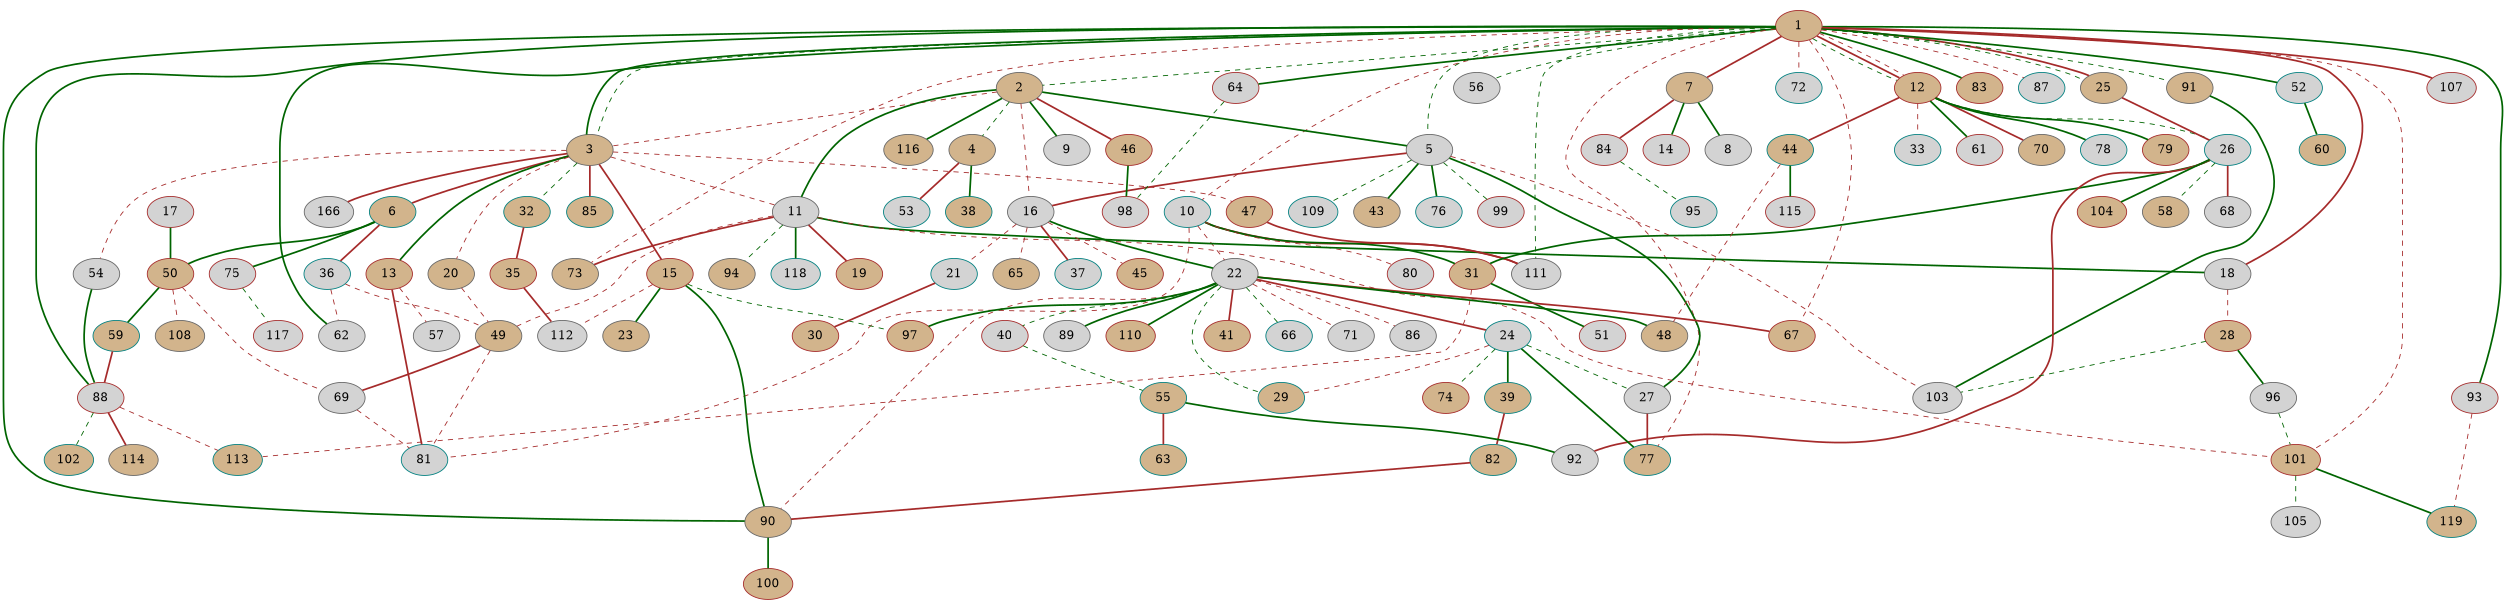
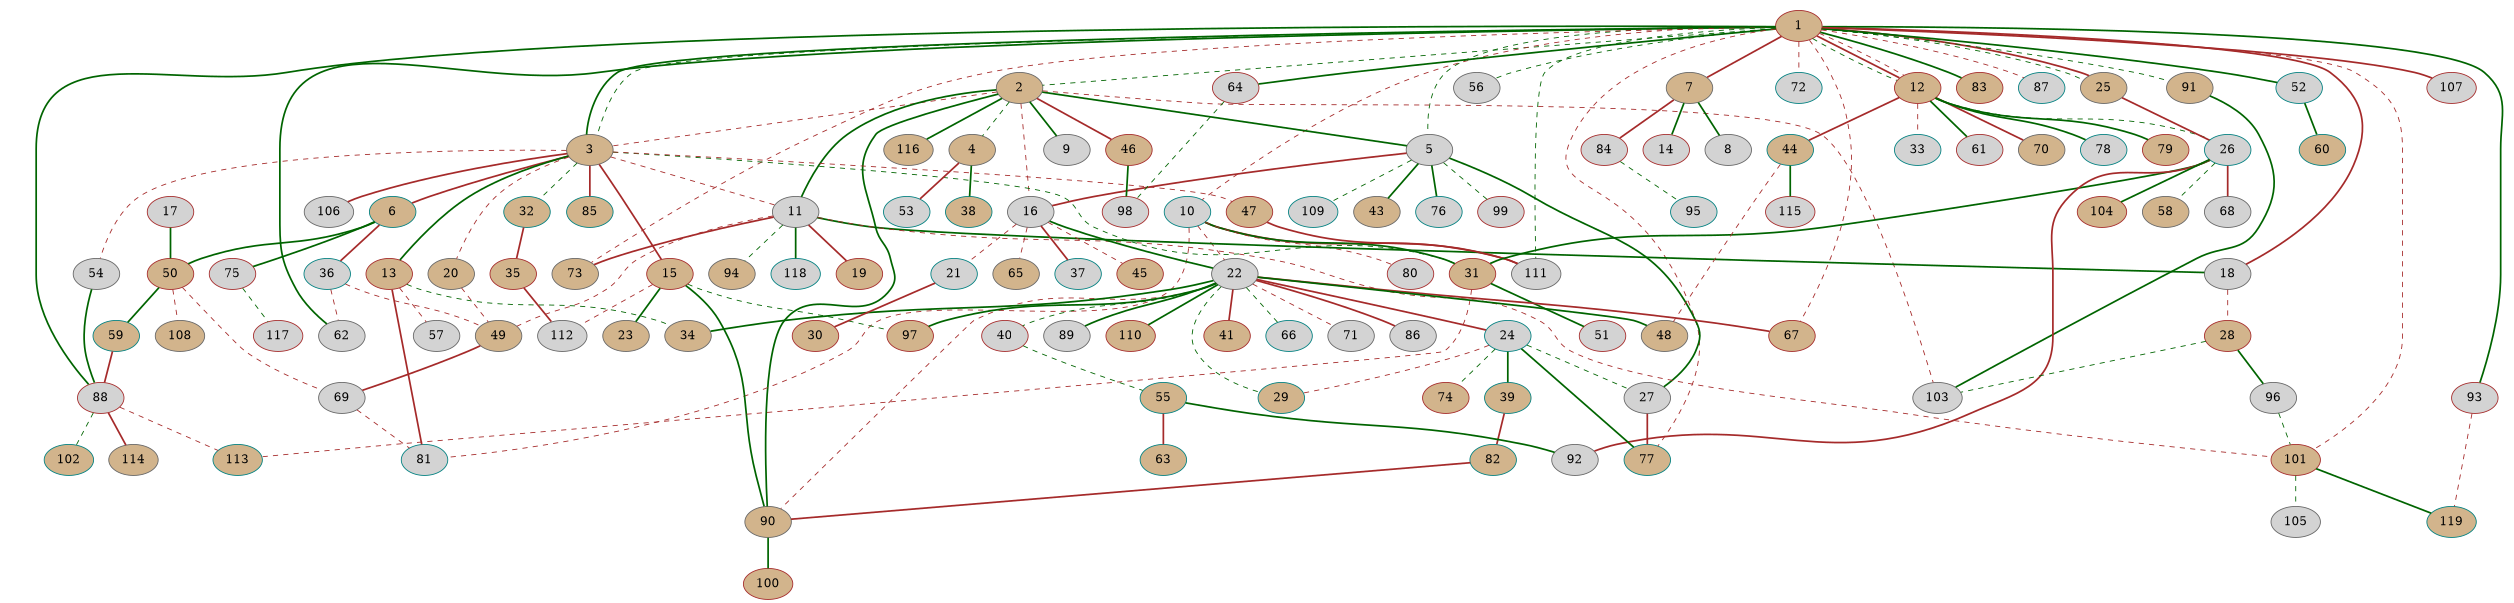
(338, 45) -> (886, 293)
none -> (1043, 192)
(329, 212) -> (329, 212)
(1697, 248) -> (1570, 107)
(1326, 301) -> (1326, 301)
none -> (688, 336)
(462, 398) -> none
